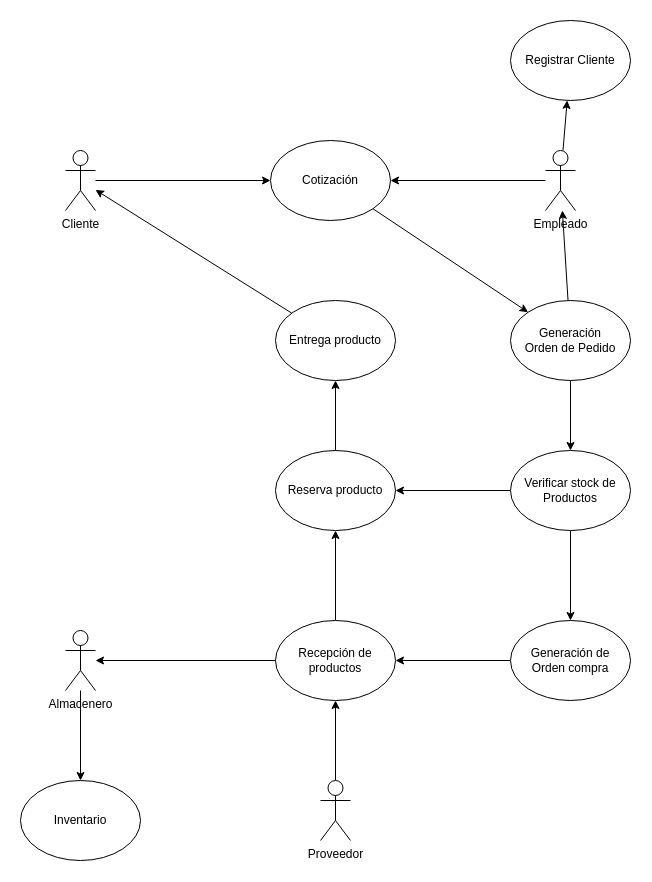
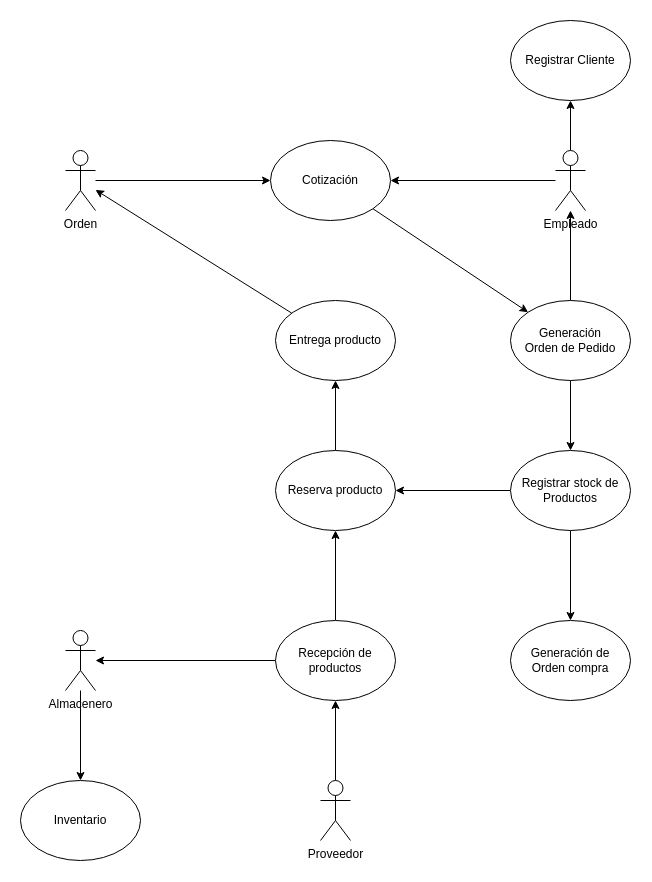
(561, 181) -> (571, 181)
(81, 225) -> (81, 225)
(571, 491) -> (571, 491)
(456, 661) -> none
